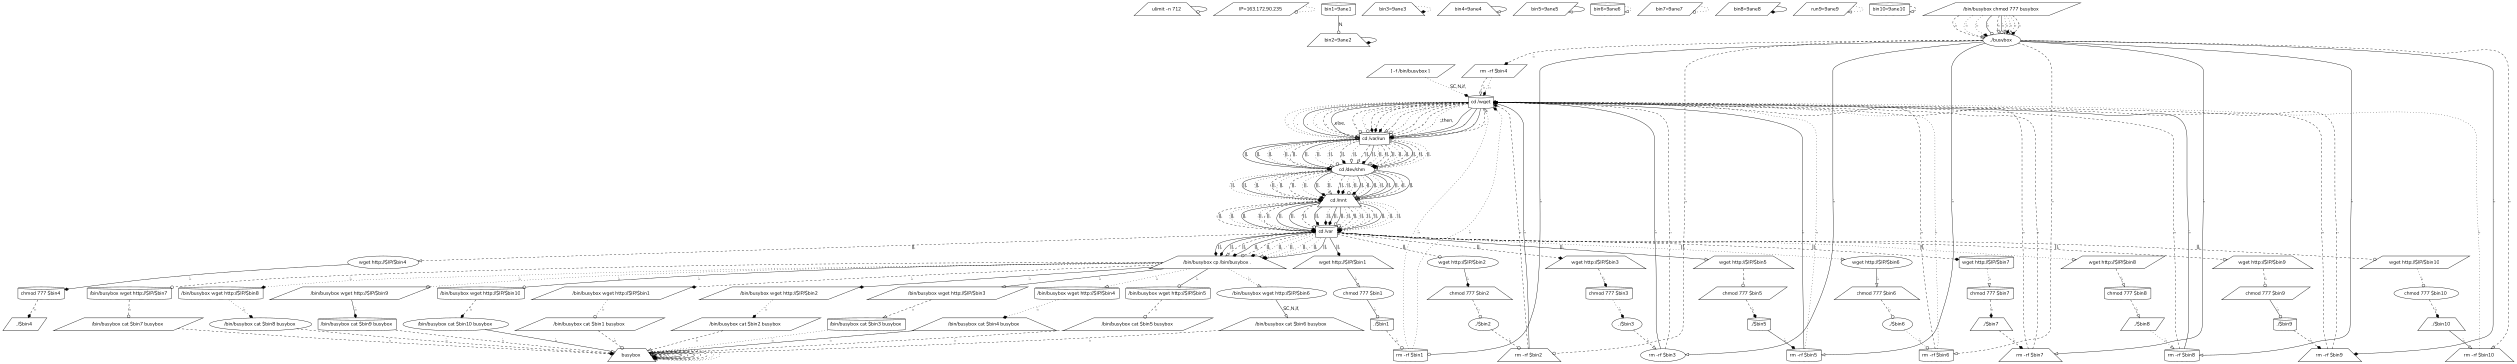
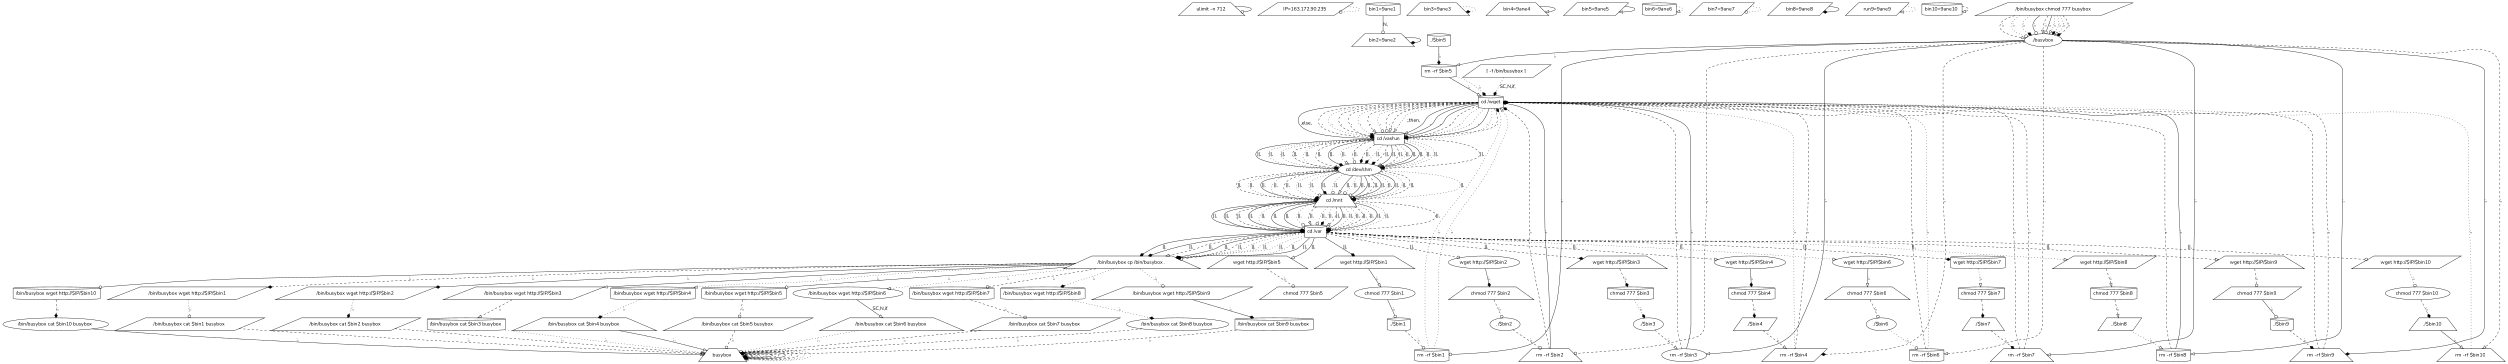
(1750, 307) -> none
none -> (1773, 339)
(937, 345) -> (800, 341)
